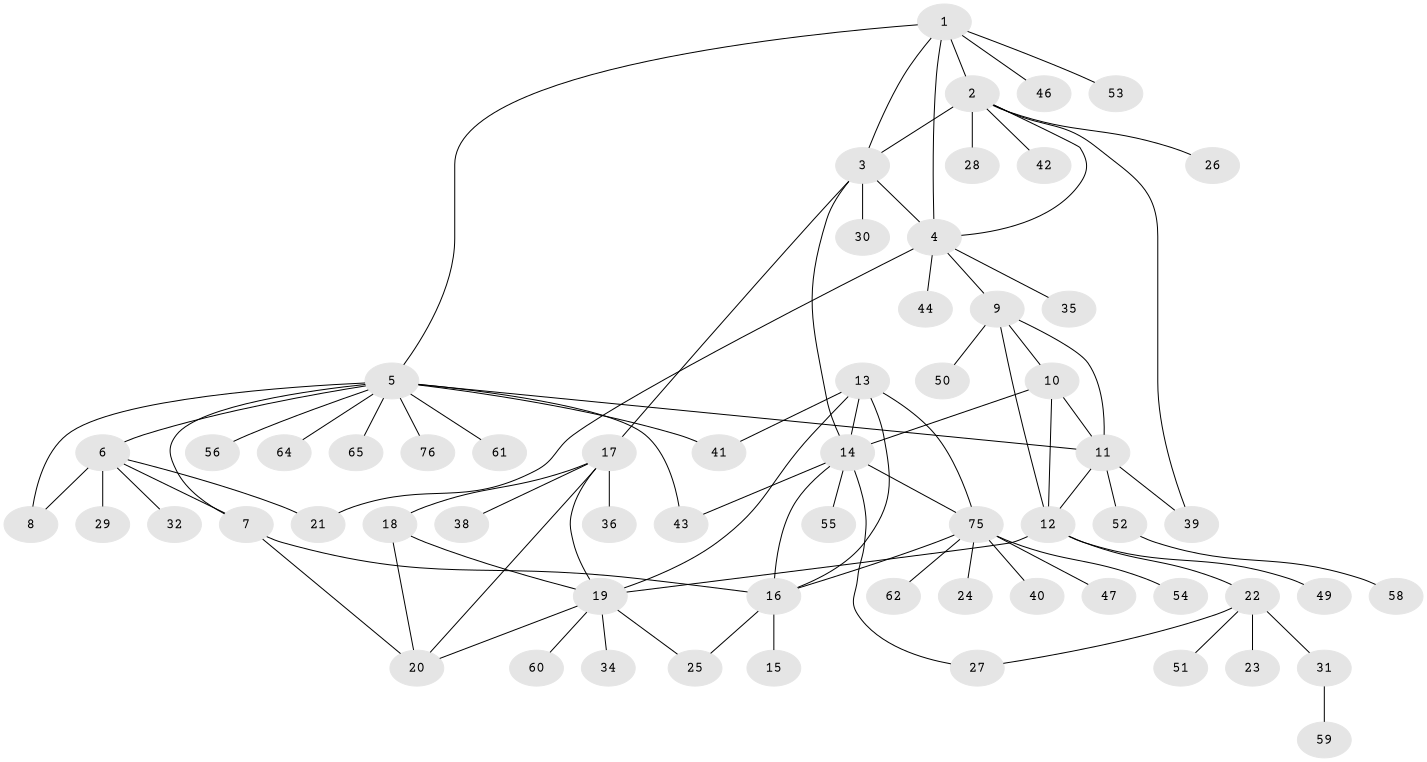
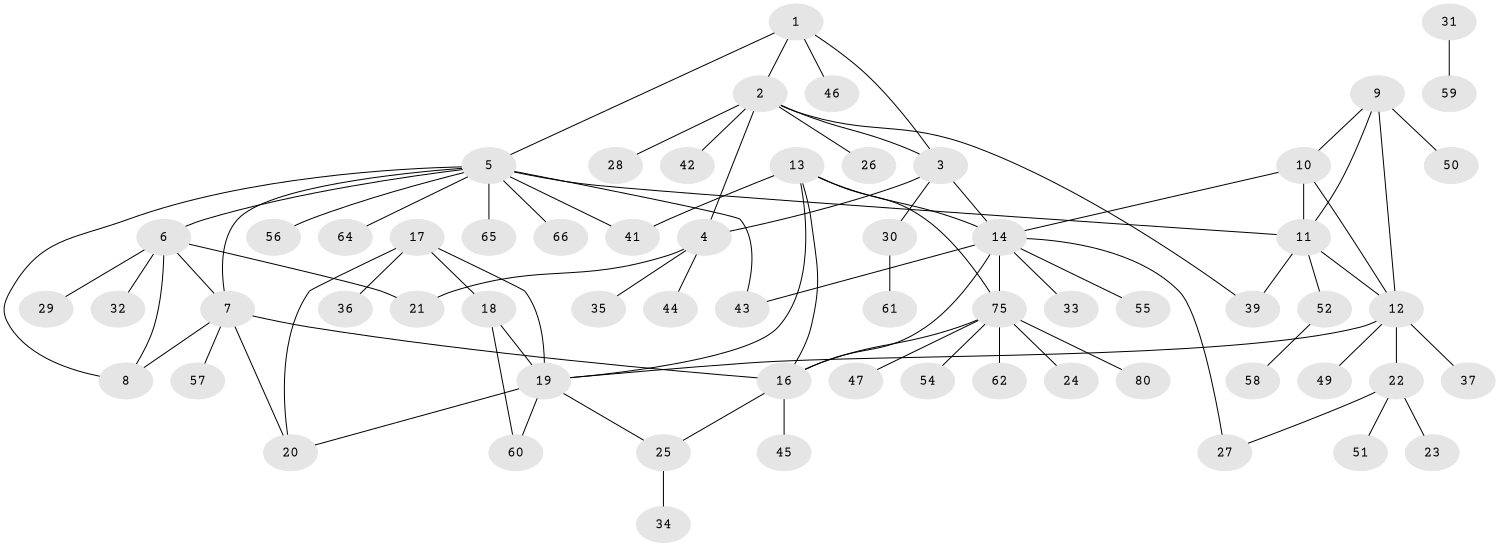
(1116, 94) -> none
(934, 129) -> none
(966, 273) -> none
(735, 308) -> none
none -> (1071, 309)
none -> (177, 345)
none -> (198, 381)
none -> (1468, 381)
(446, 417) -> (890, 275)
(428, 453) -> (561, 237)
(462, 525) -> none
(403, 596) -> (502, 381)
(1037, 596) -> (1143, 381)
(604, 632) -> (663, 489)
(1288, 632) -> none
(774, 668) -> (784, 453)
